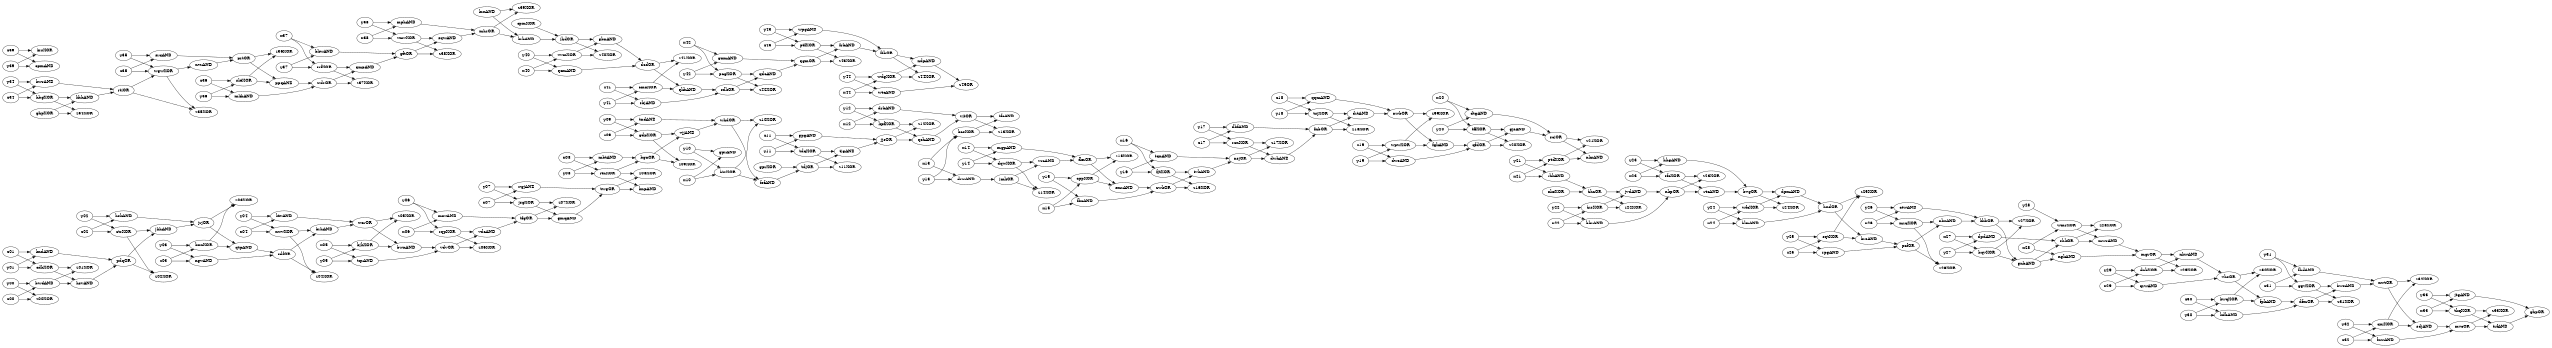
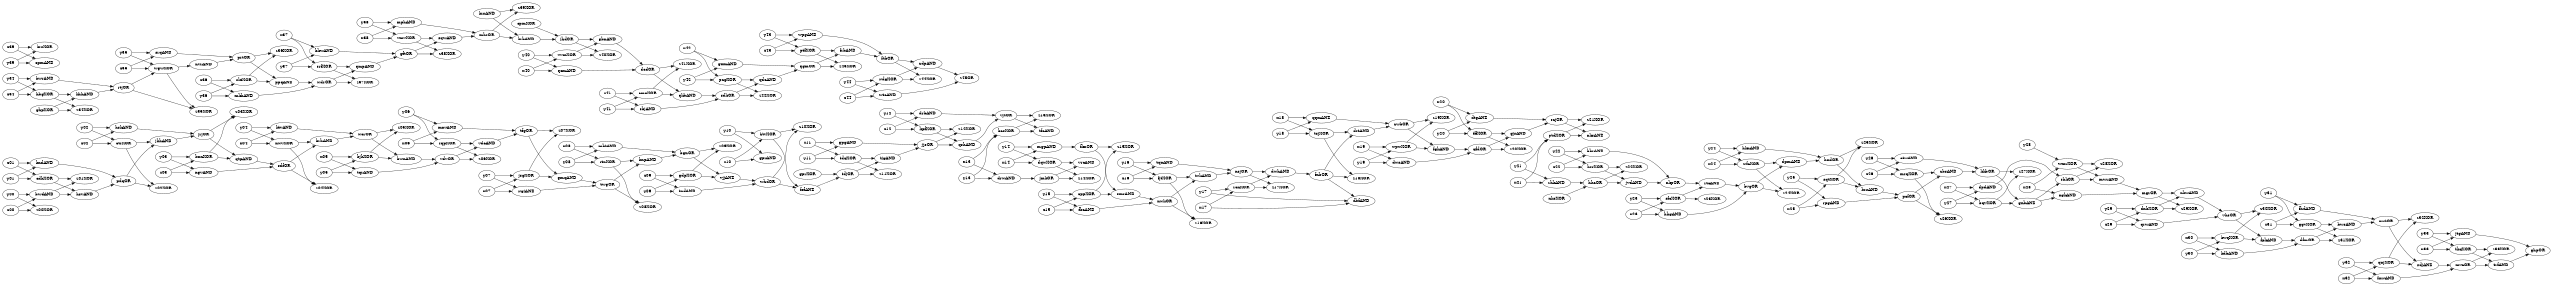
(1440, 114) -> (1441, 118)
(1280, 128) -> (1340, 187)
(1065, 161) -> none
(626, 166) -> (667, 157)
(1689, 185) -> none
